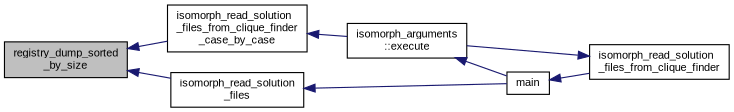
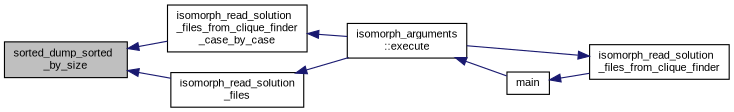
(66, 60) -> (66, 60)
(411, 86) -> (328, 64)
